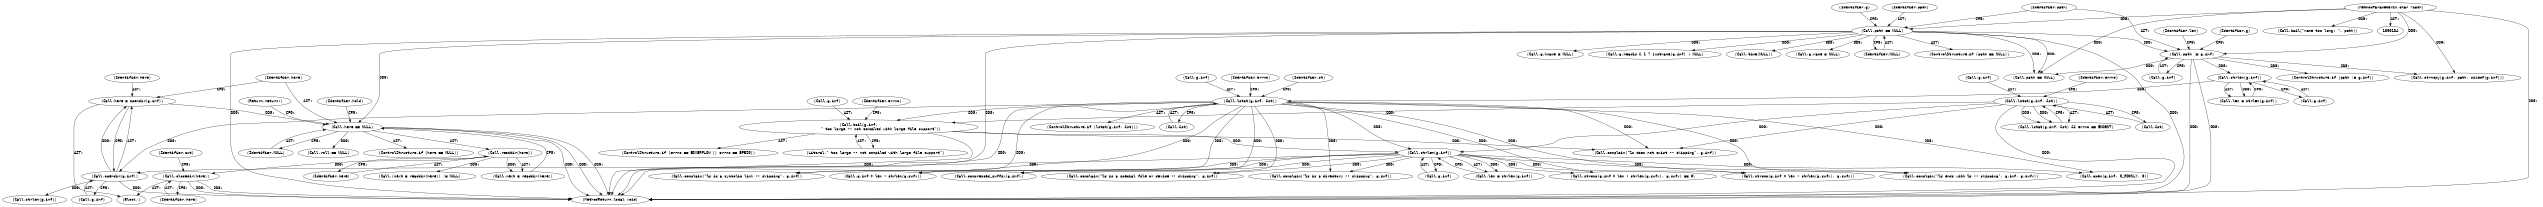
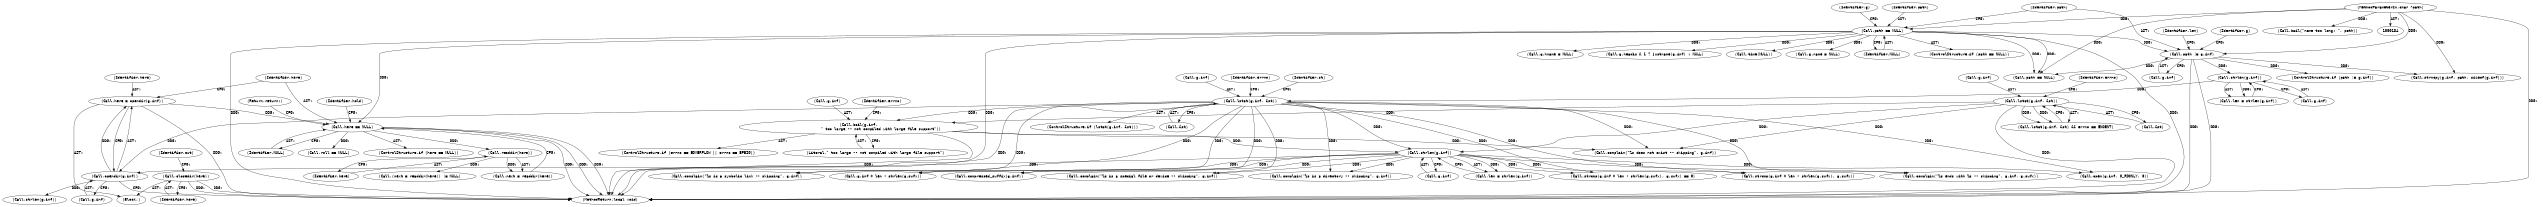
(455, 141) -> (455, 141)
(351, 162) -> none
(138, 188) -> (138, 188)
none -> (233, 190)
